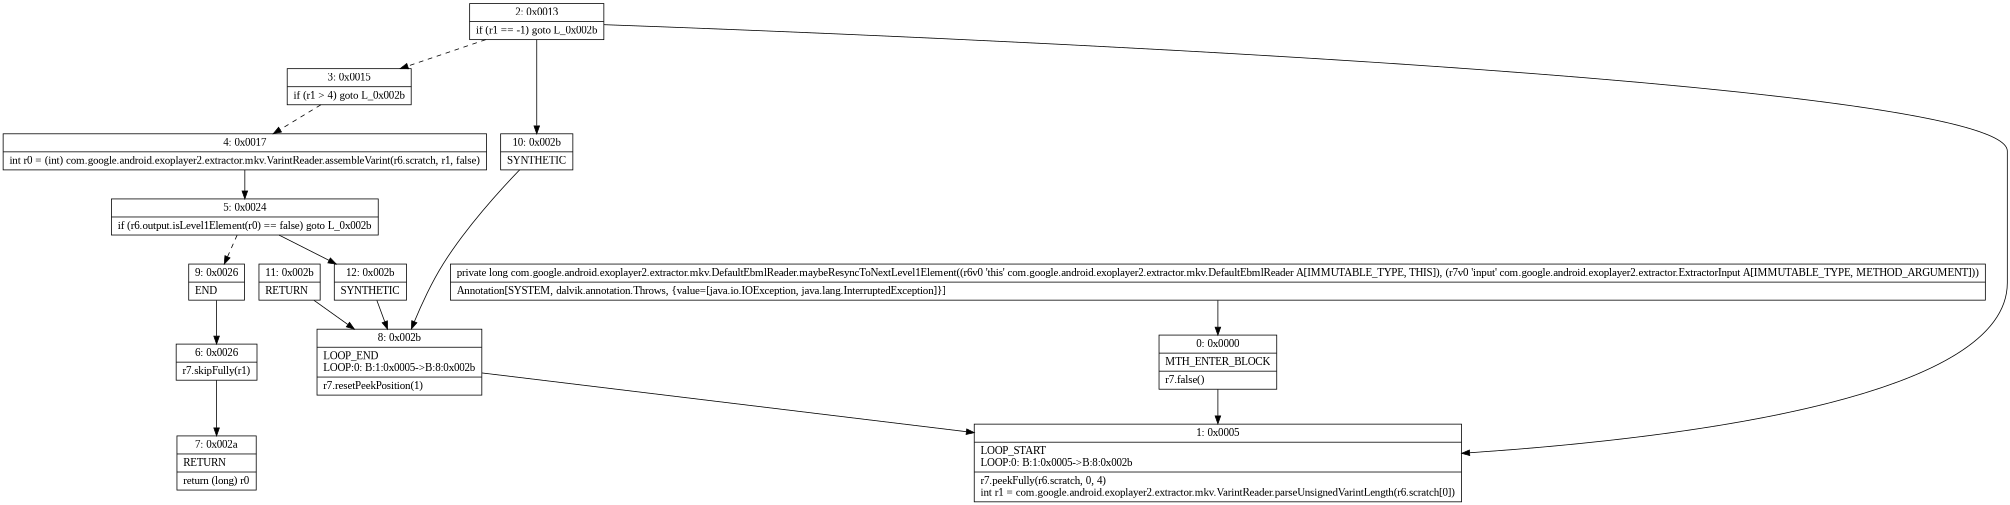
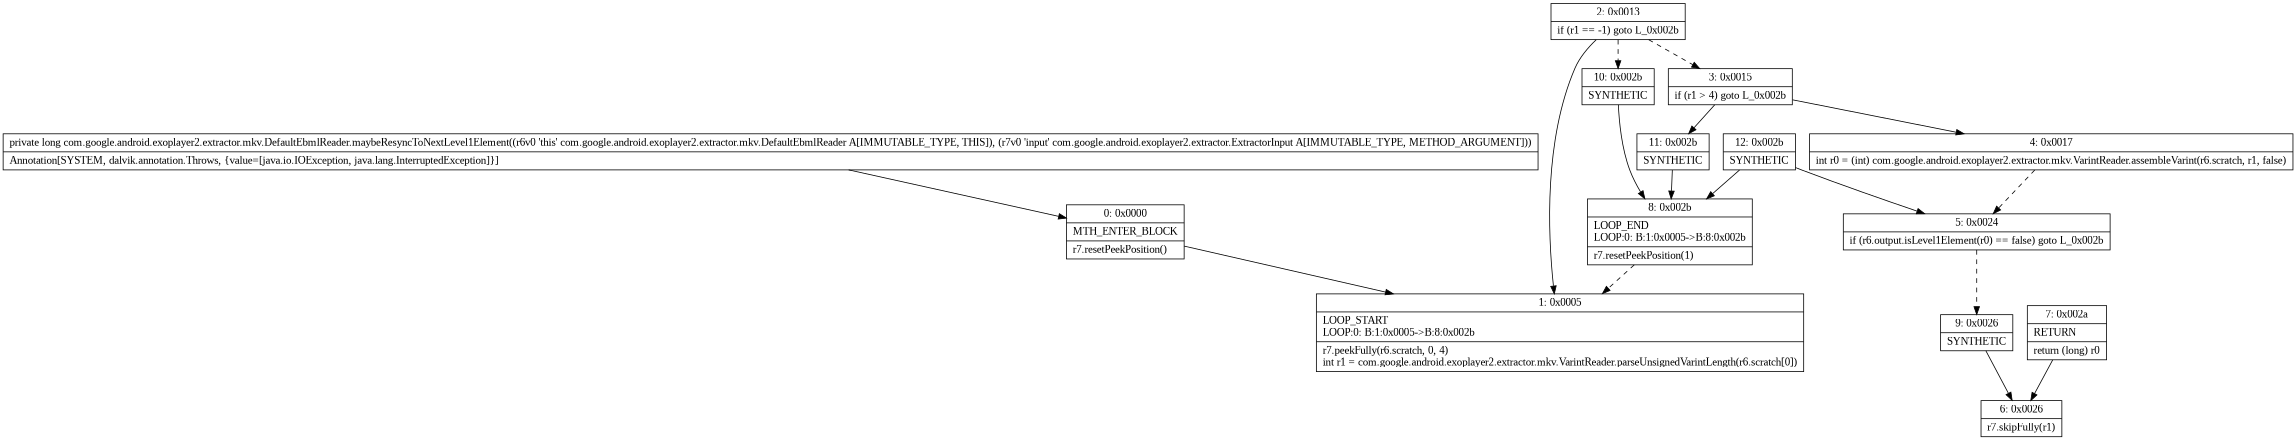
(537, 83) -> (1618, 50)
none -> (1704, 116)
(300, 117) -> (1874, 116)
(245, 180) -> (2017, 189)
(304, 248) -> (1856, 190)
(206, 291) -> (1977, 341)
(287, 291) -> (1673, 160)
(1185, 380) -> (1120, 250)
(724, 402) -> (1621, 277)
(217, 404) -> (2044, 377)
